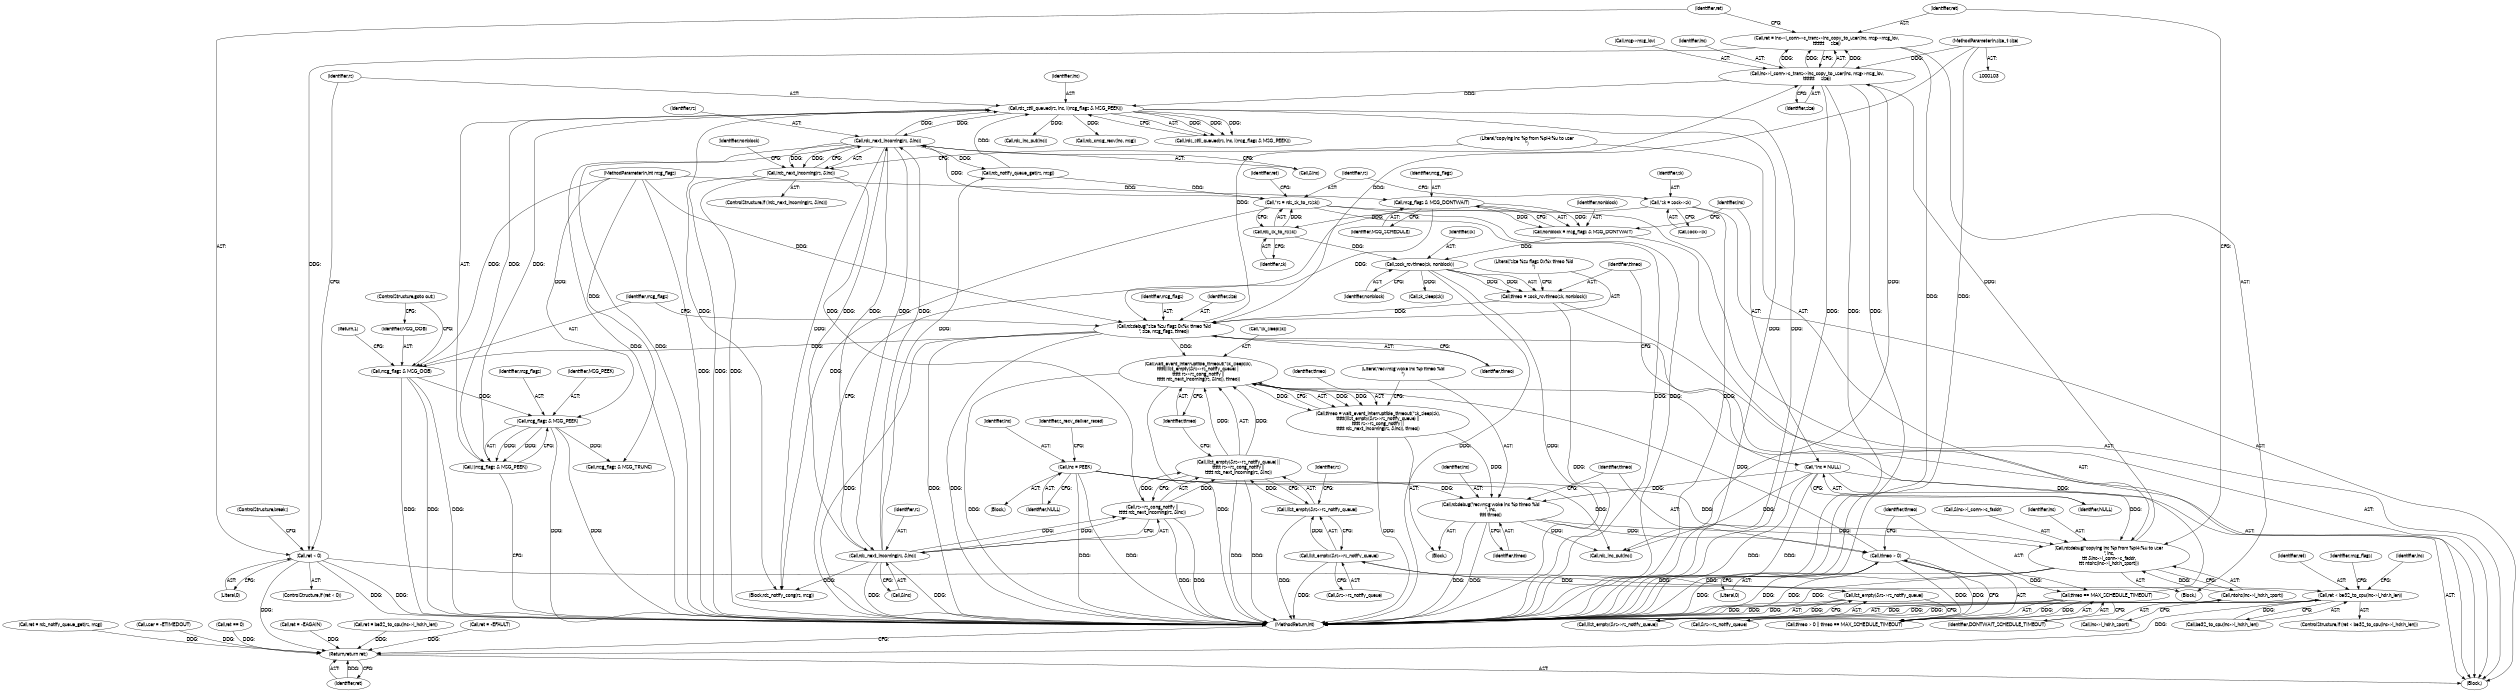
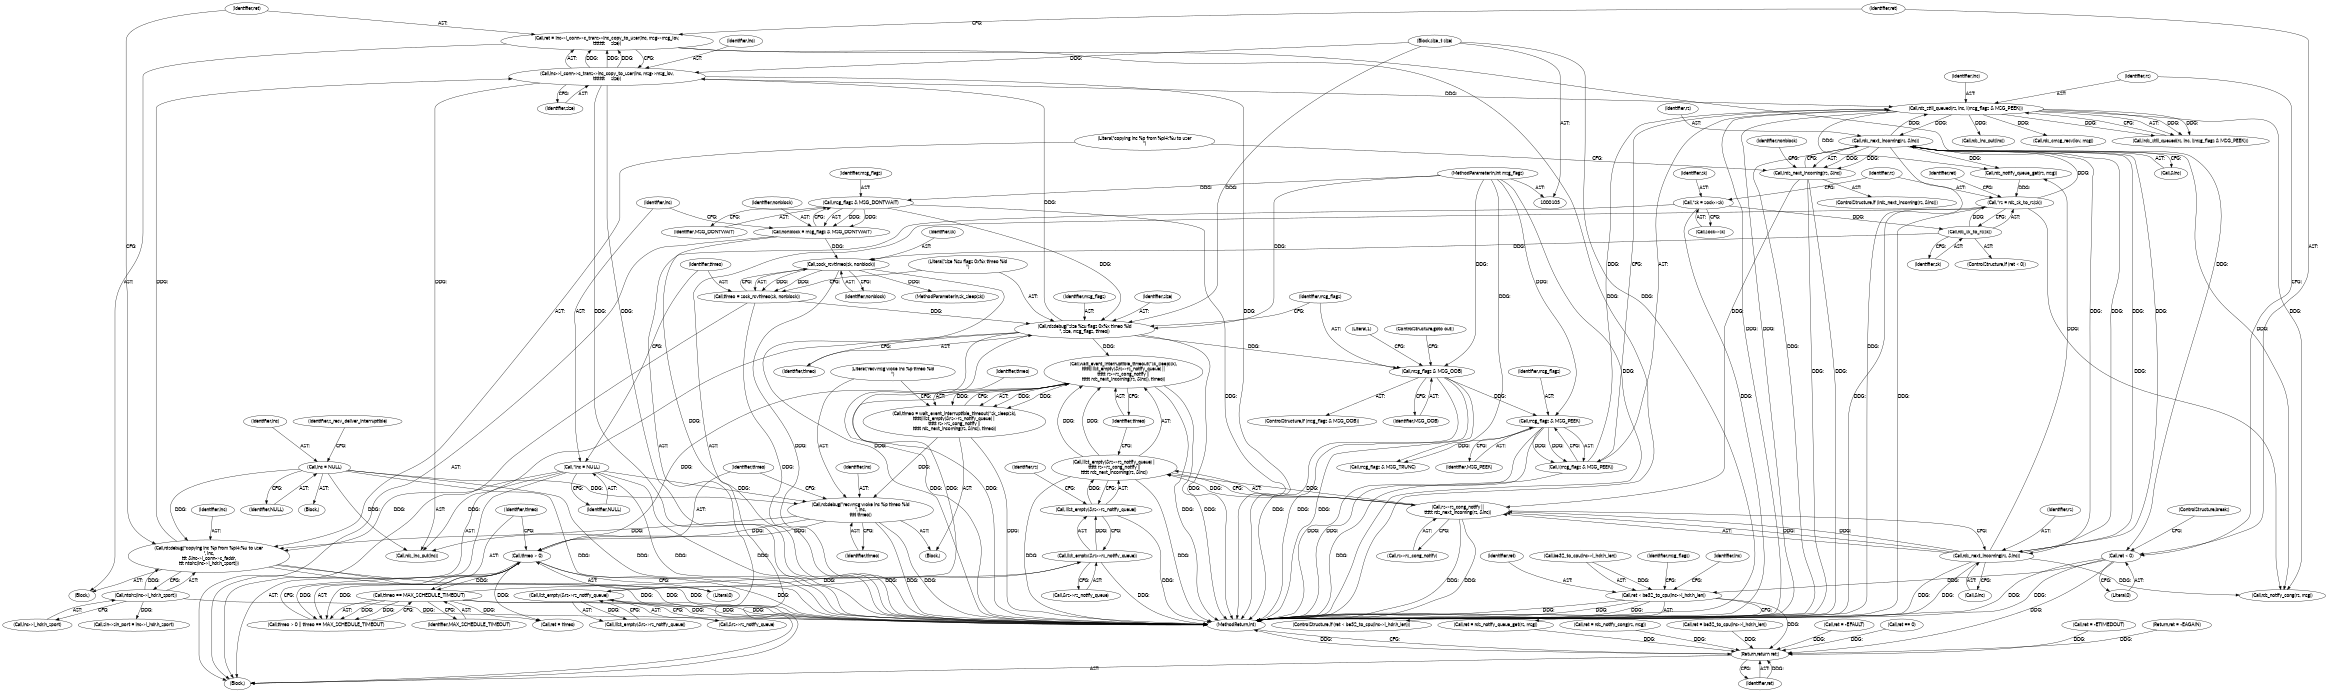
(1635, 41) -> none
(1985, 41) -> (1435, 41)
(976, 134) -> (1860, 155)
(1106, 141) -> (2063, 141)
none -> (1527, 185)
(1380, 232) -> (704, 232)
(515, 265) -> (1638, 265)
none -> (762, 275)
(1426, 297) -> (950, 297)
(405, 311) -> (1416, 394)
(348, 329) -> (1362, 329)
(1268, 329) -> none
(851, 397) -> (1232, 397)
(1071, 422) -> (348, 422)
none -> (1312, 422)
none -> (1498, 439)
(1075, 468) -> (325, 468)
(1973, 510) -> none
none -> (795, 548)
(518, 556) -> (1342, 556)
none -> (1412, 556)
(310, 574) -> (1982, 247)
(782, 596) -> (2282, 596)
(1877, 610) -> (430, 610)
(2088, 610) -> (409, 610)
(2292, 610) -> (1676, 619)
none -> (134, 625)
(164, 625) -> (2099, 625)
(301, 625) -> (2177, 625)
none -> (558, 625)
none -> (1610, 625)
(1997, 625) -> (469, 625)
none -> (1494, 651)
